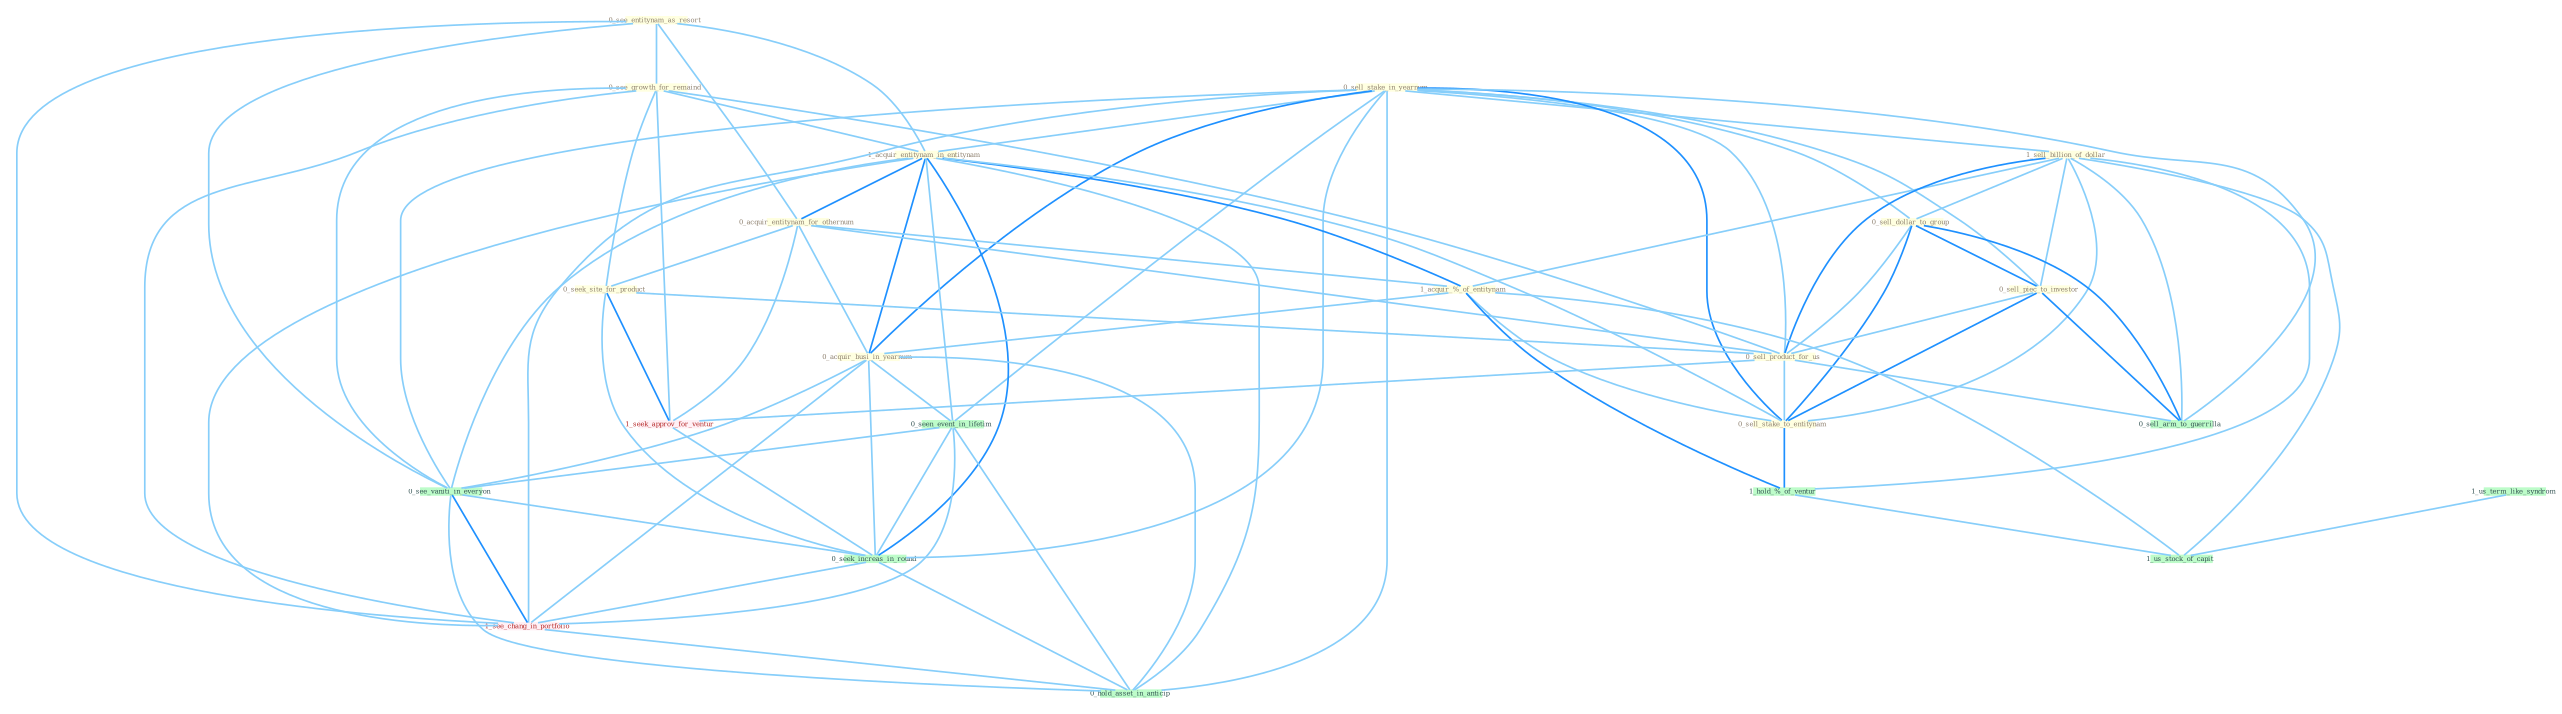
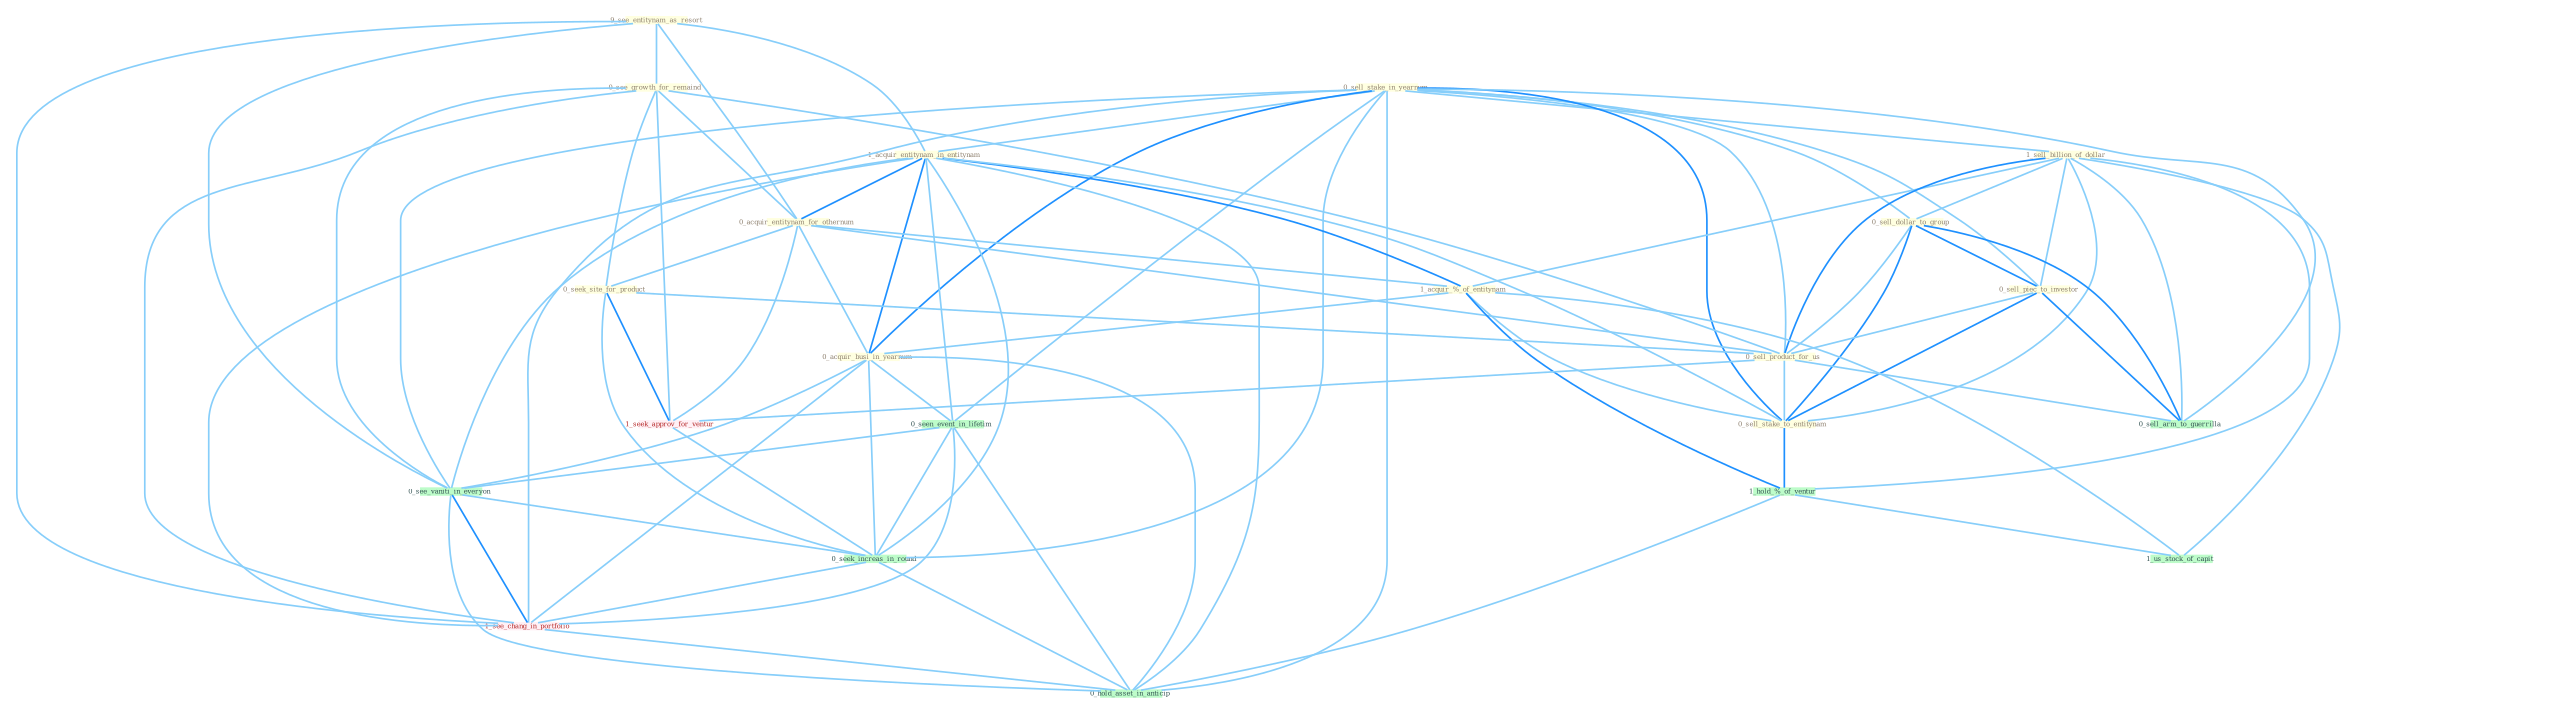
(656, 20) -> (656, 20)
(829, 130) -> (727, 155)
(1003, 327) -> (1003, 327)
(2515, 492) -> none
none -> (1466, 612)
